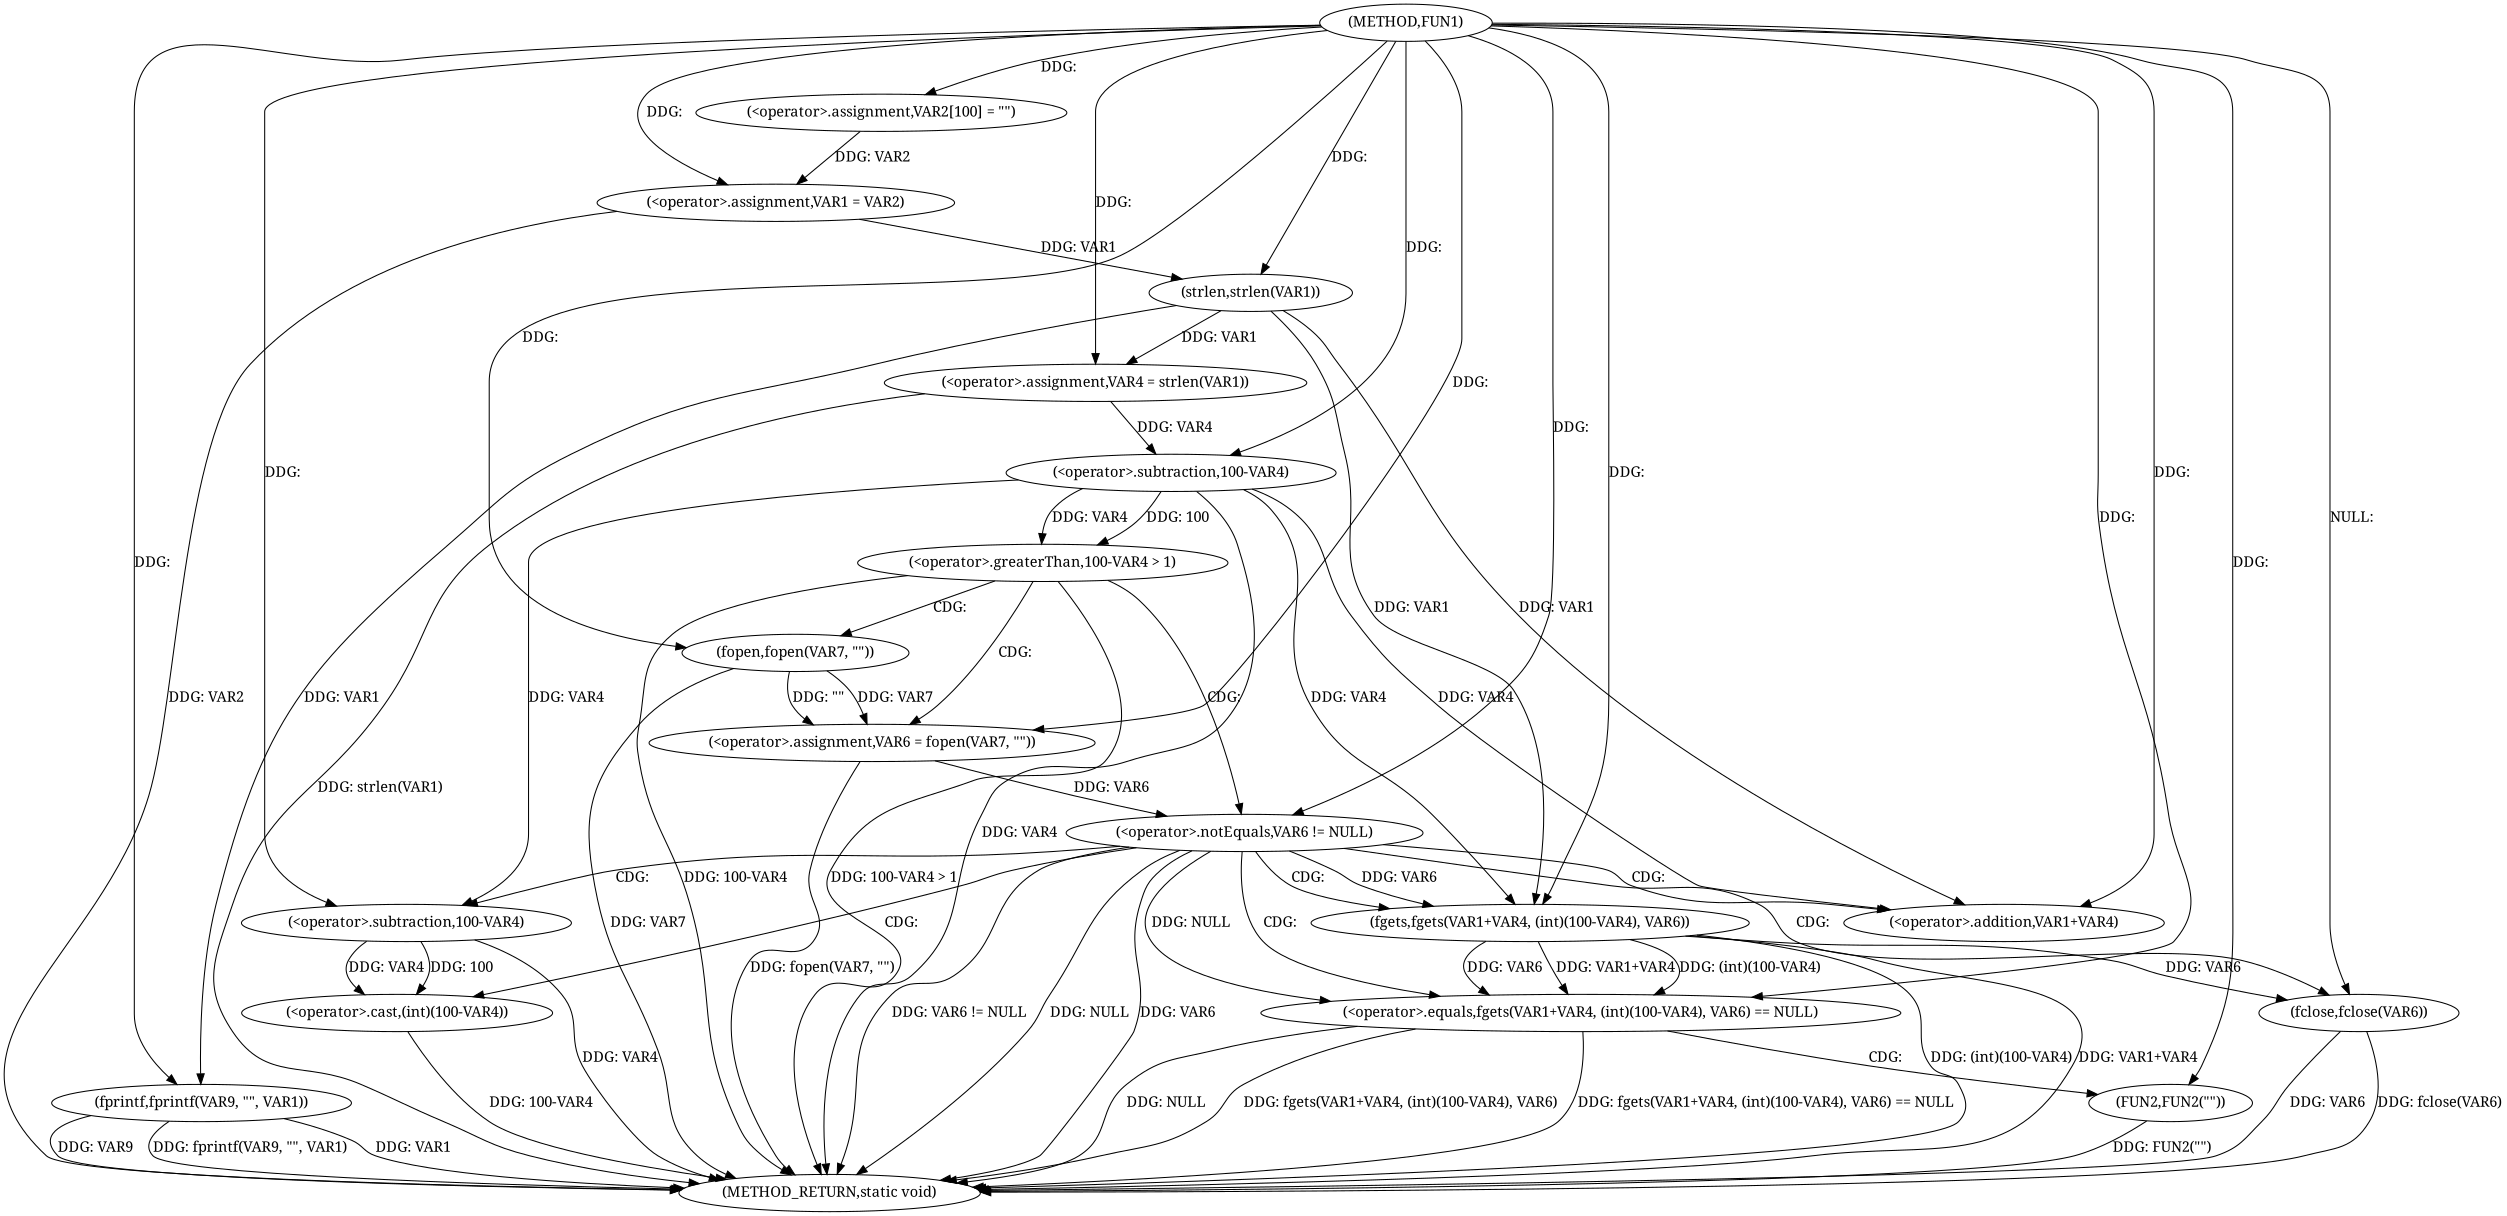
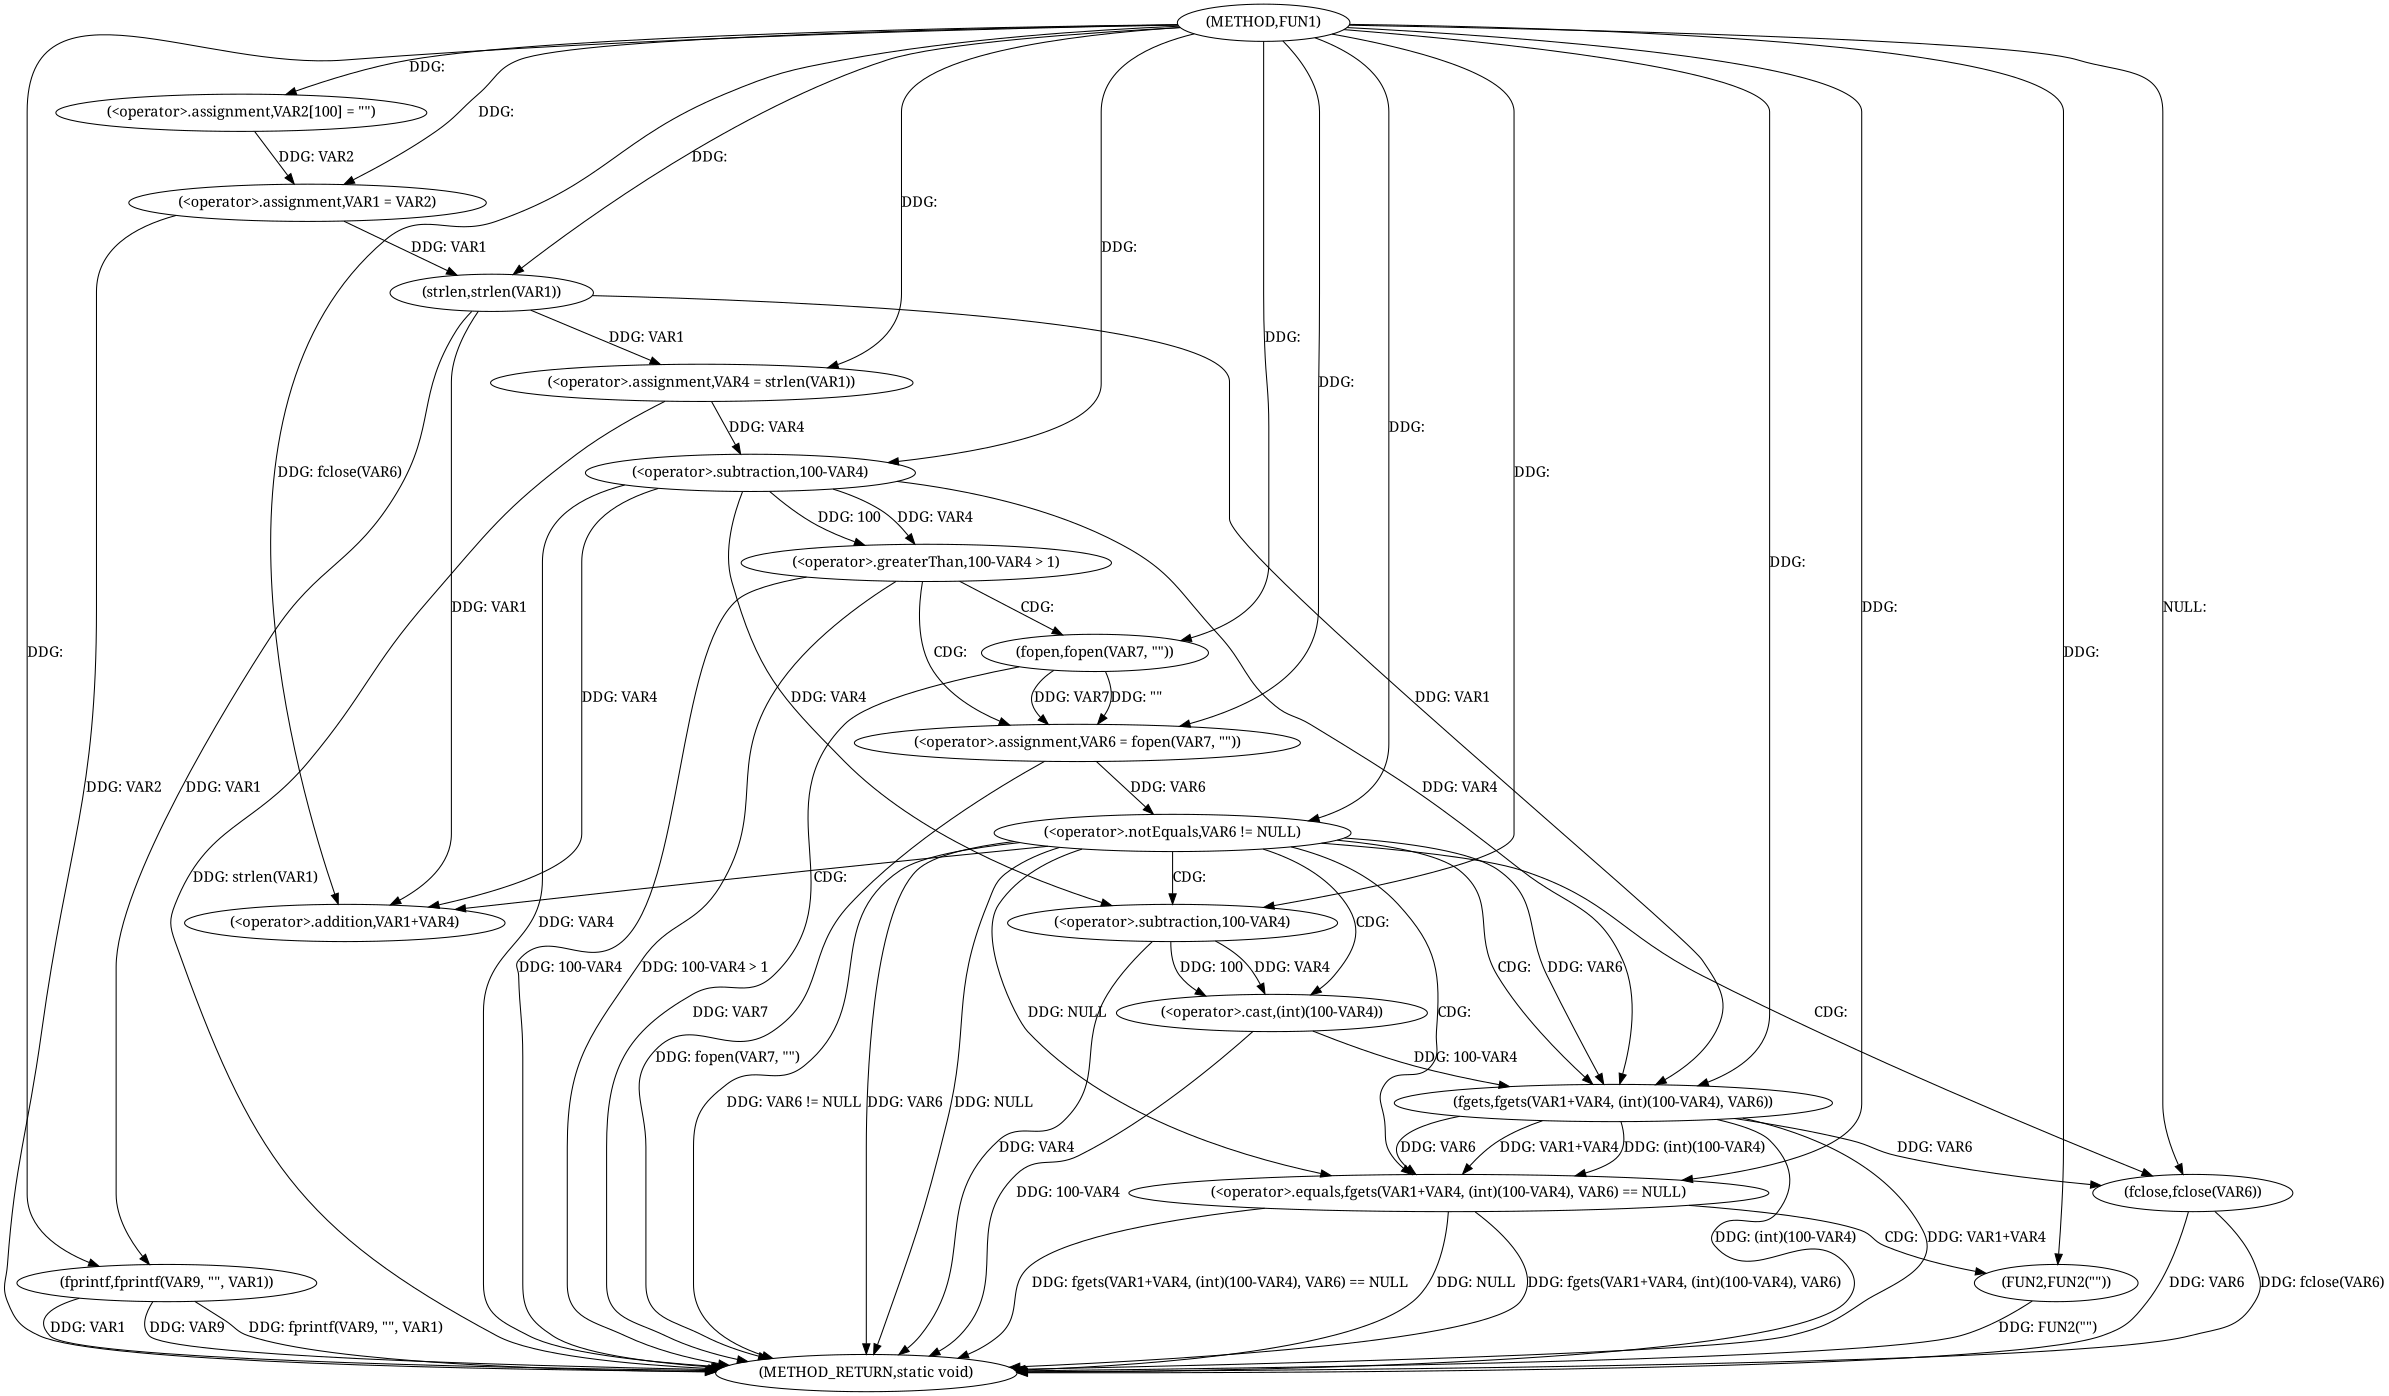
(2174, 473) -> (340, 473)
(1195, 678) -> none
none -> (1405, 1063)
